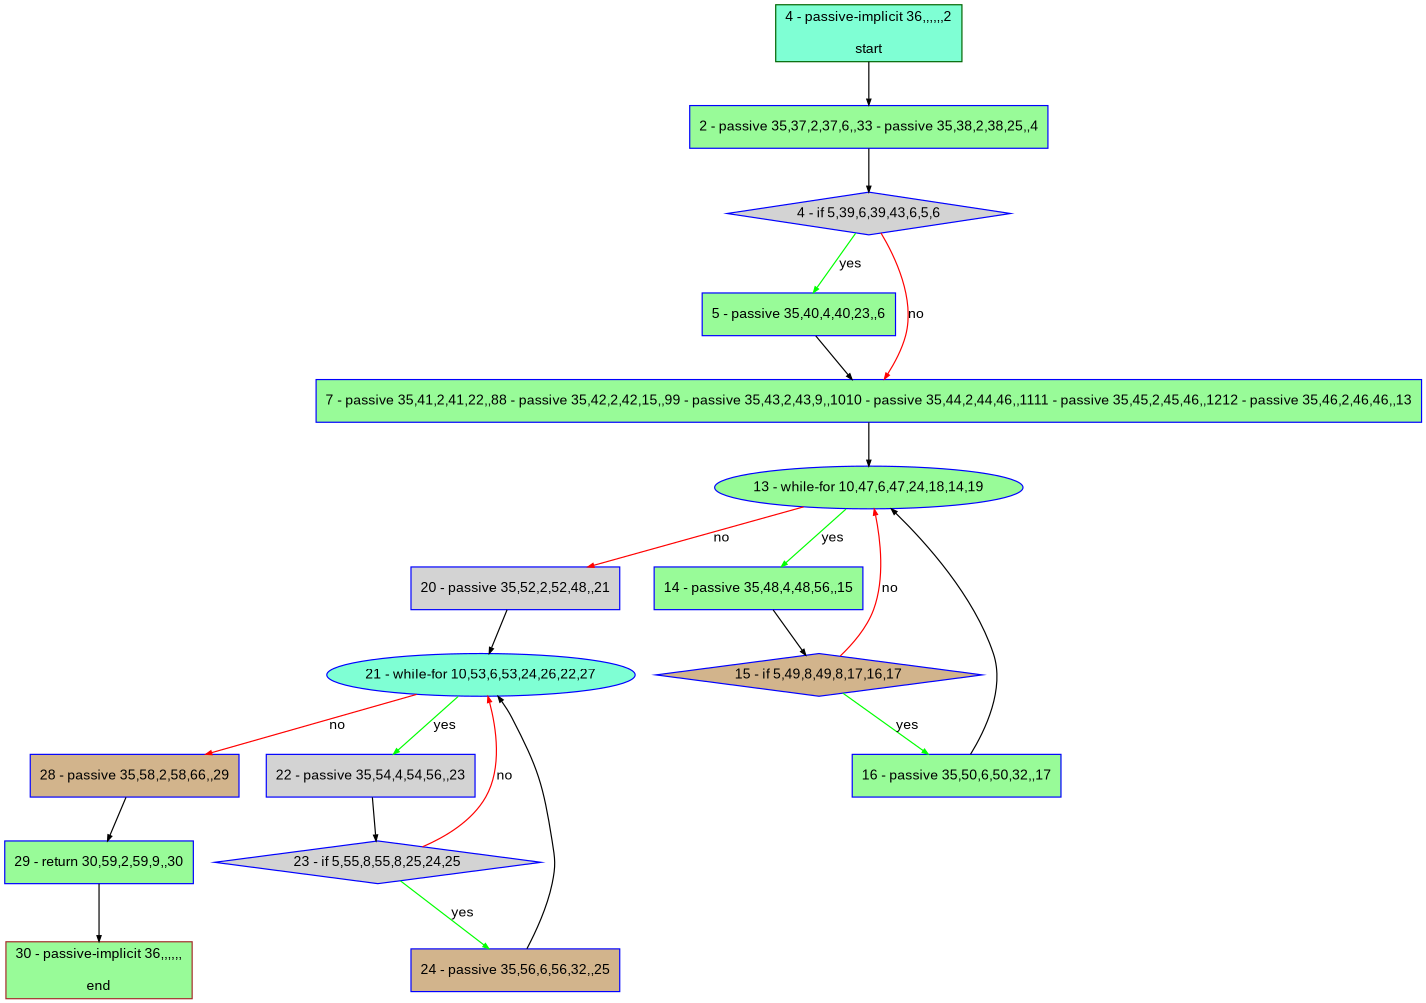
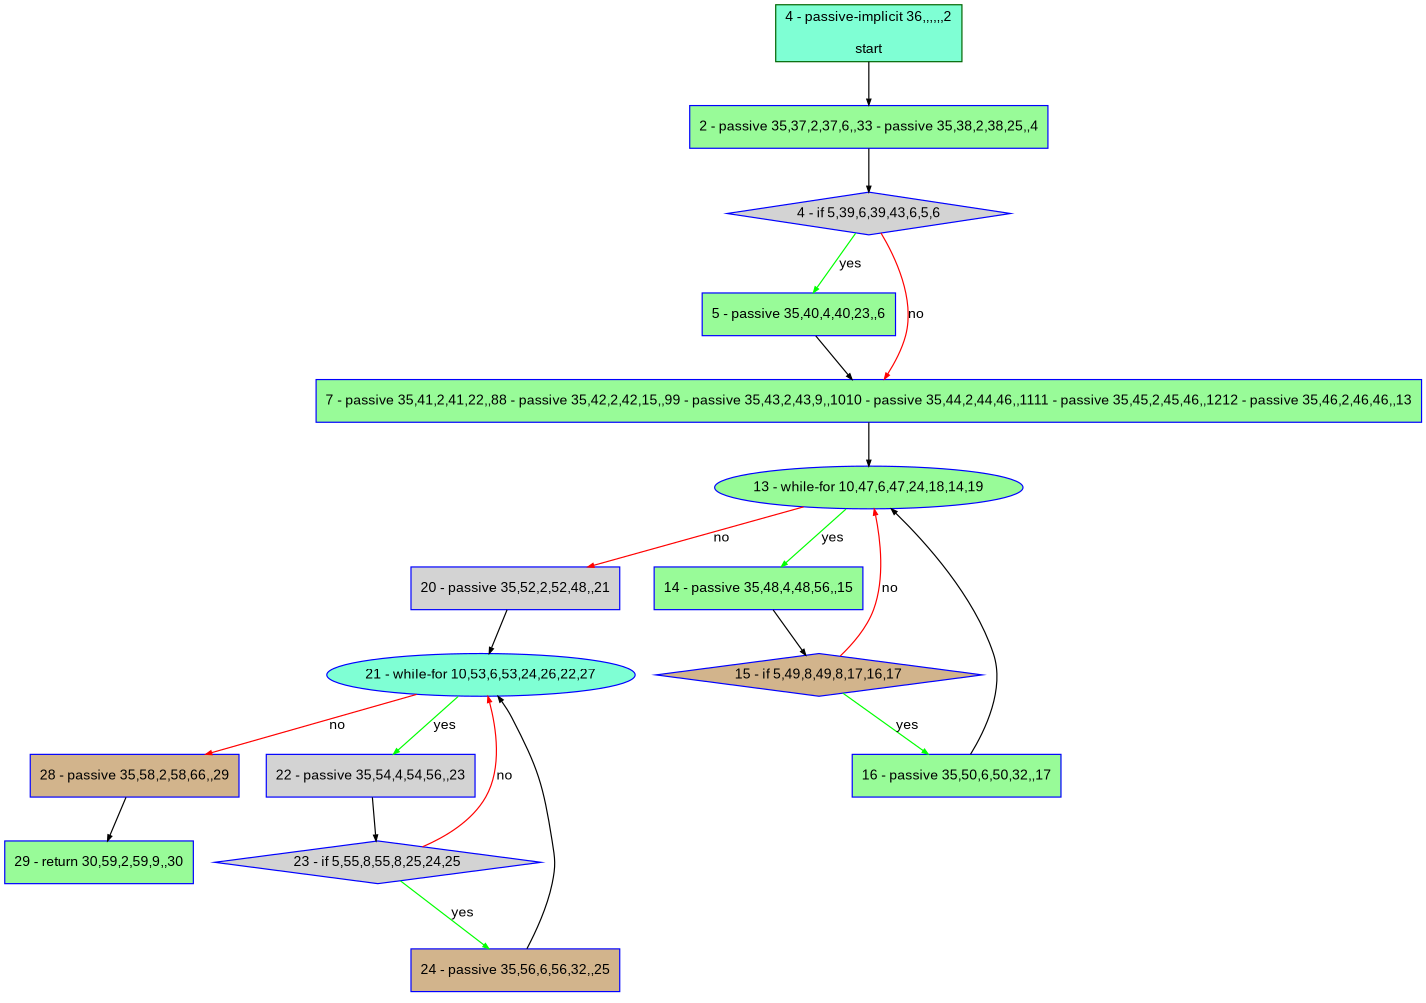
(99, 970) -> none
